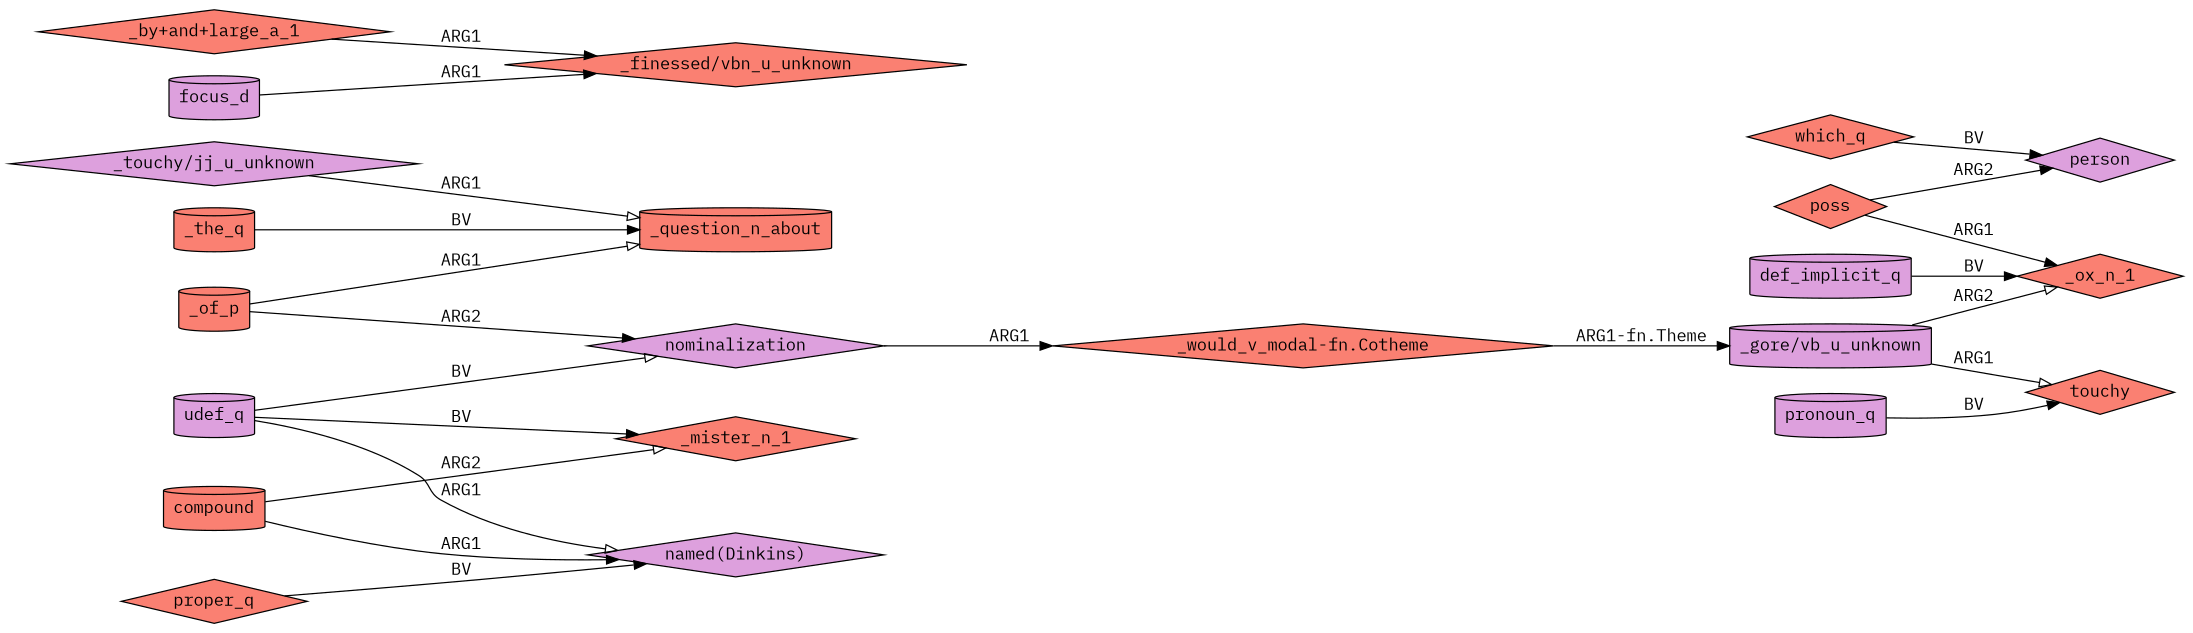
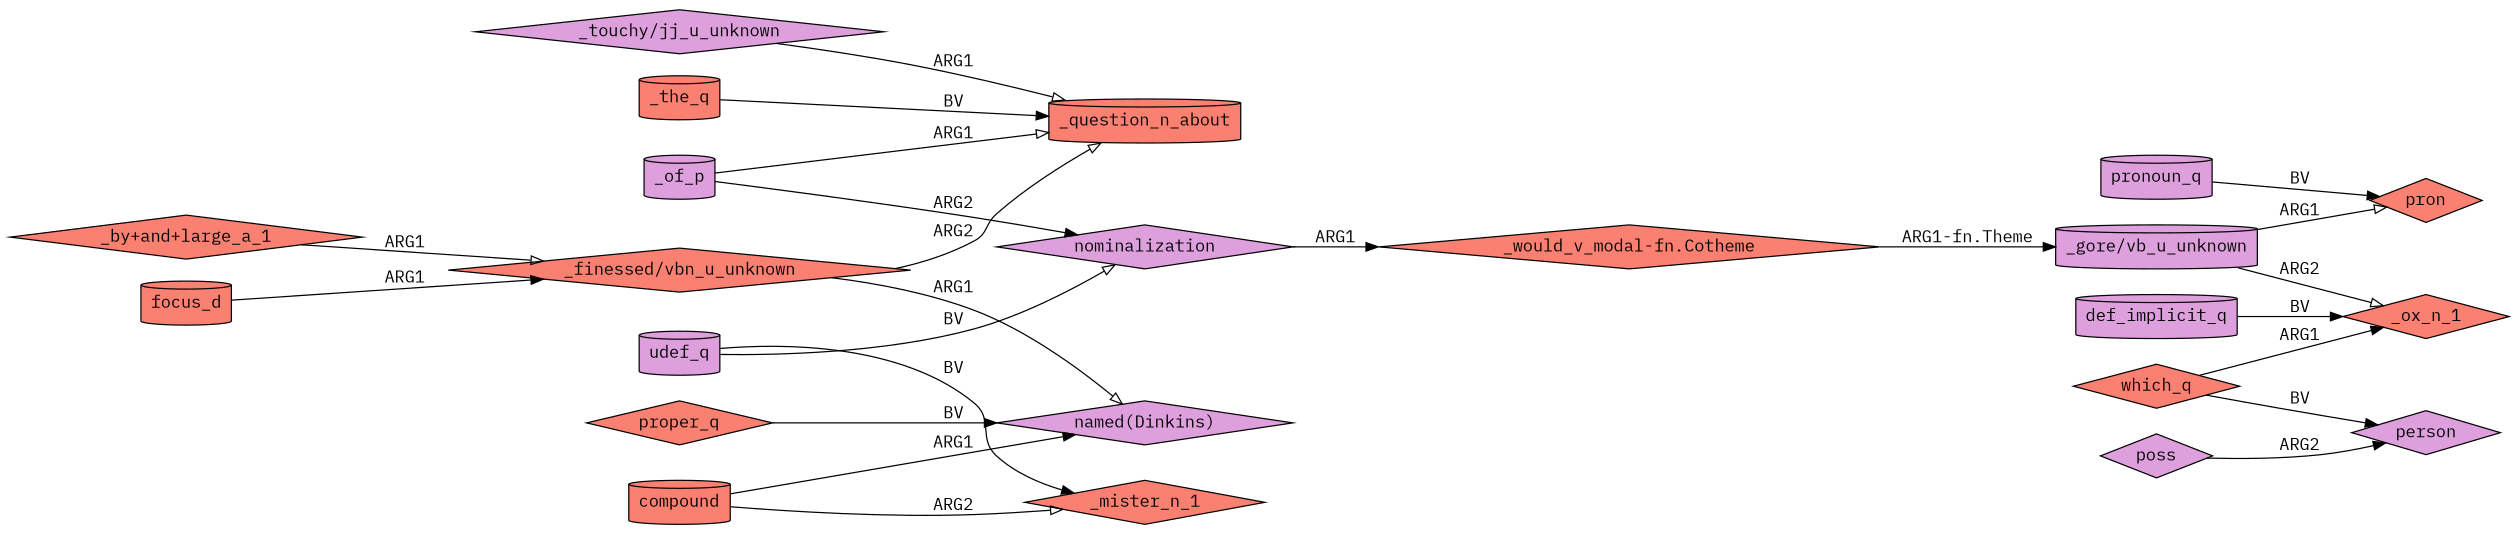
(458, 47) -> (416, 252)
(214, 98) -> (186, 303)
(1831, 207) -> (2156, 456)
none -> (999, 212)
(1955, 239) -> (2285, 353)
(214, 309) -> (680, 177)
(2100, 392) -> (2426, 200)
(429, 487) -> (982, 314)
